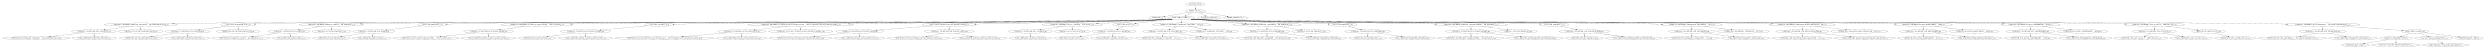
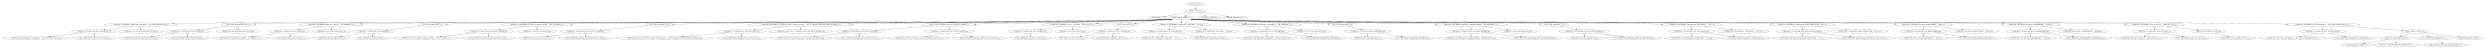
none -> (537, 31)
